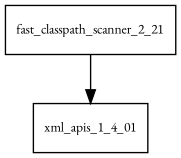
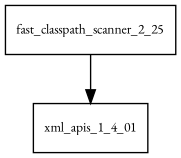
(91, 30) -> (91, 30)
